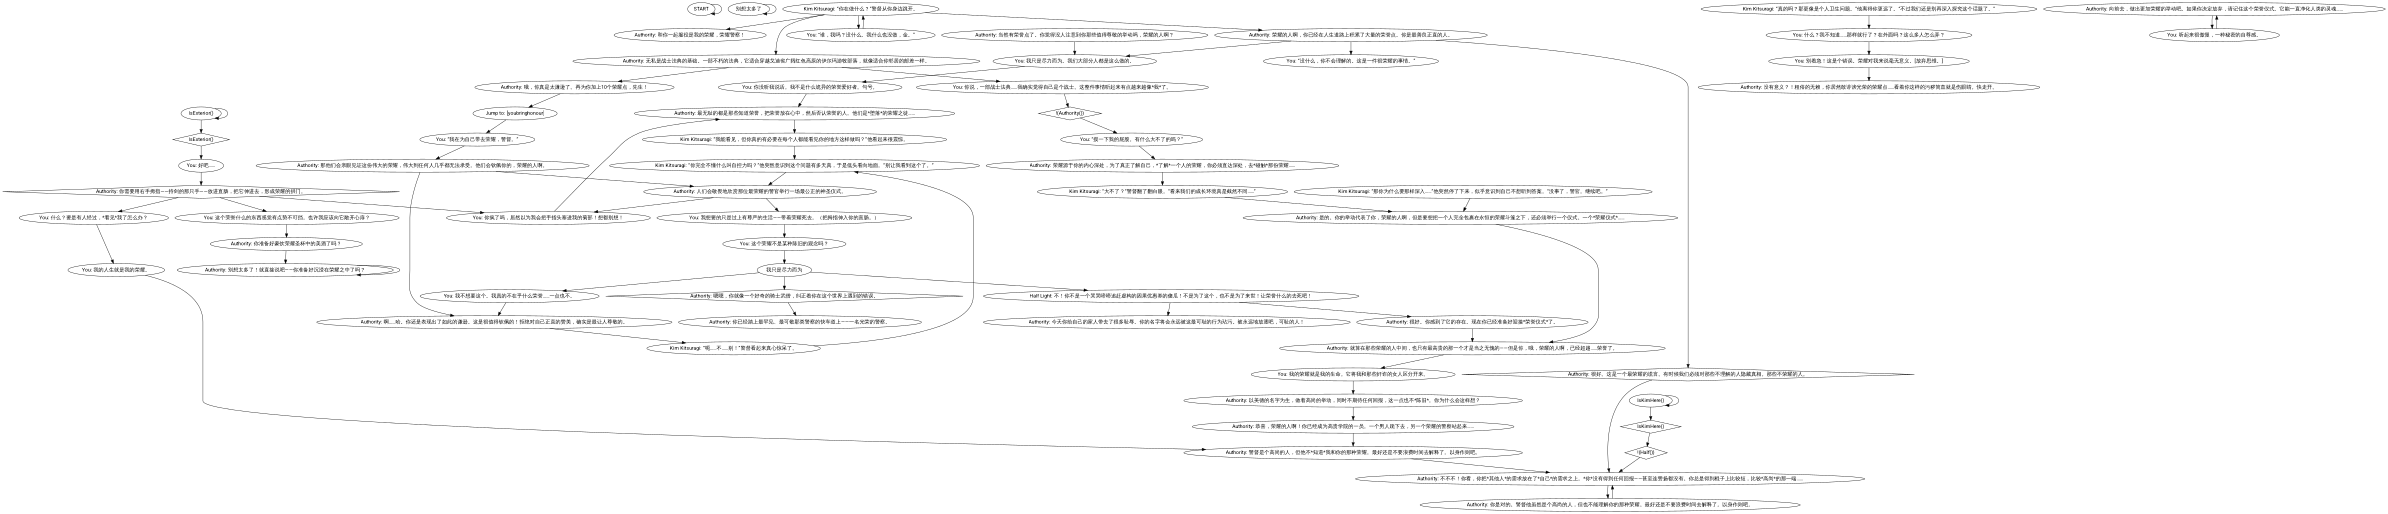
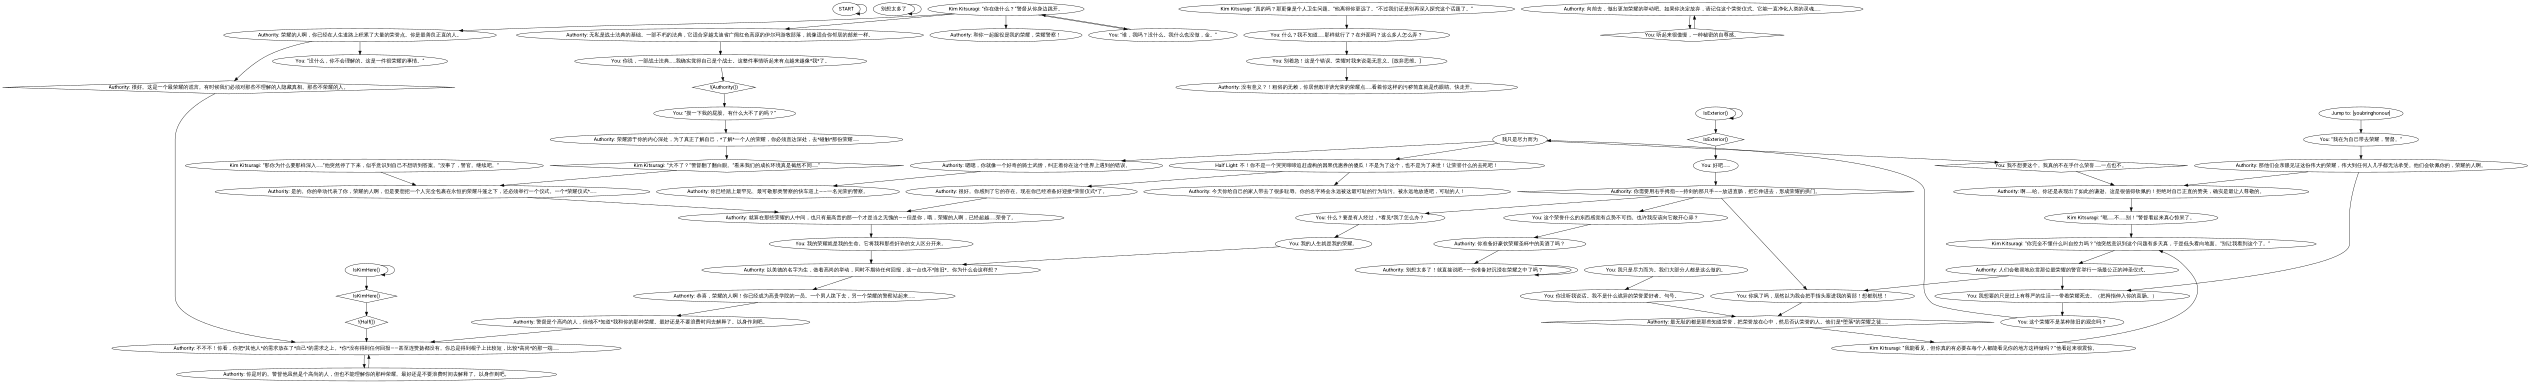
(1075, 35) -> none
(2214, 35) -> (1692, 35)
(1210, 48) -> none
(574, 87) -> none
(795, 113) -> (1768, 322)
(593, 179) -> (2280, 271)
(1162, 192) -> (727, 166)
(510, 296) -> (2061, 166)
(784, 296) -> (1036, 166)
(622, 433) -> (1123, 256)
